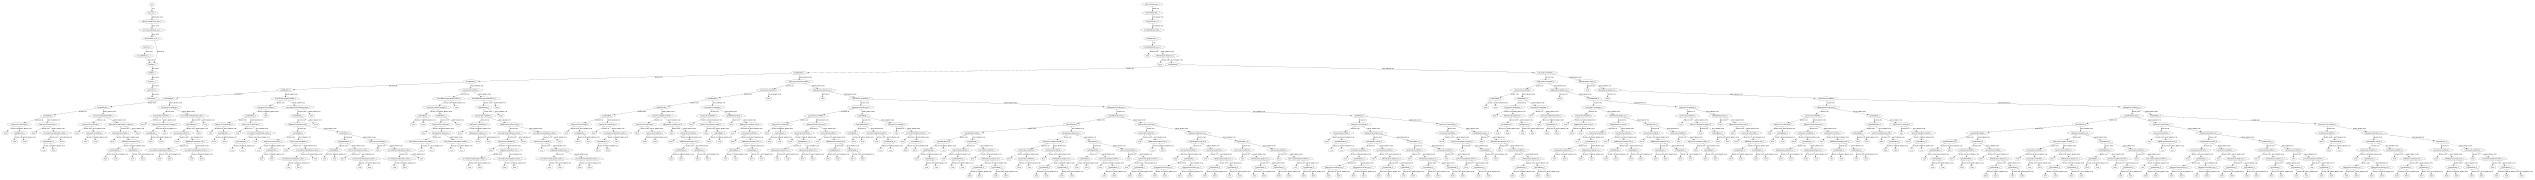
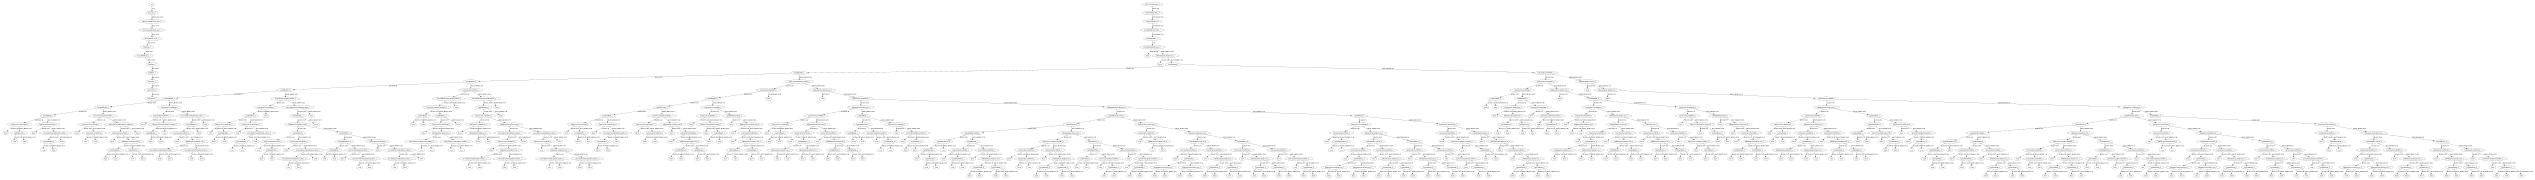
none -> (1152, 34)
(157, 51) -> (148, 42)
